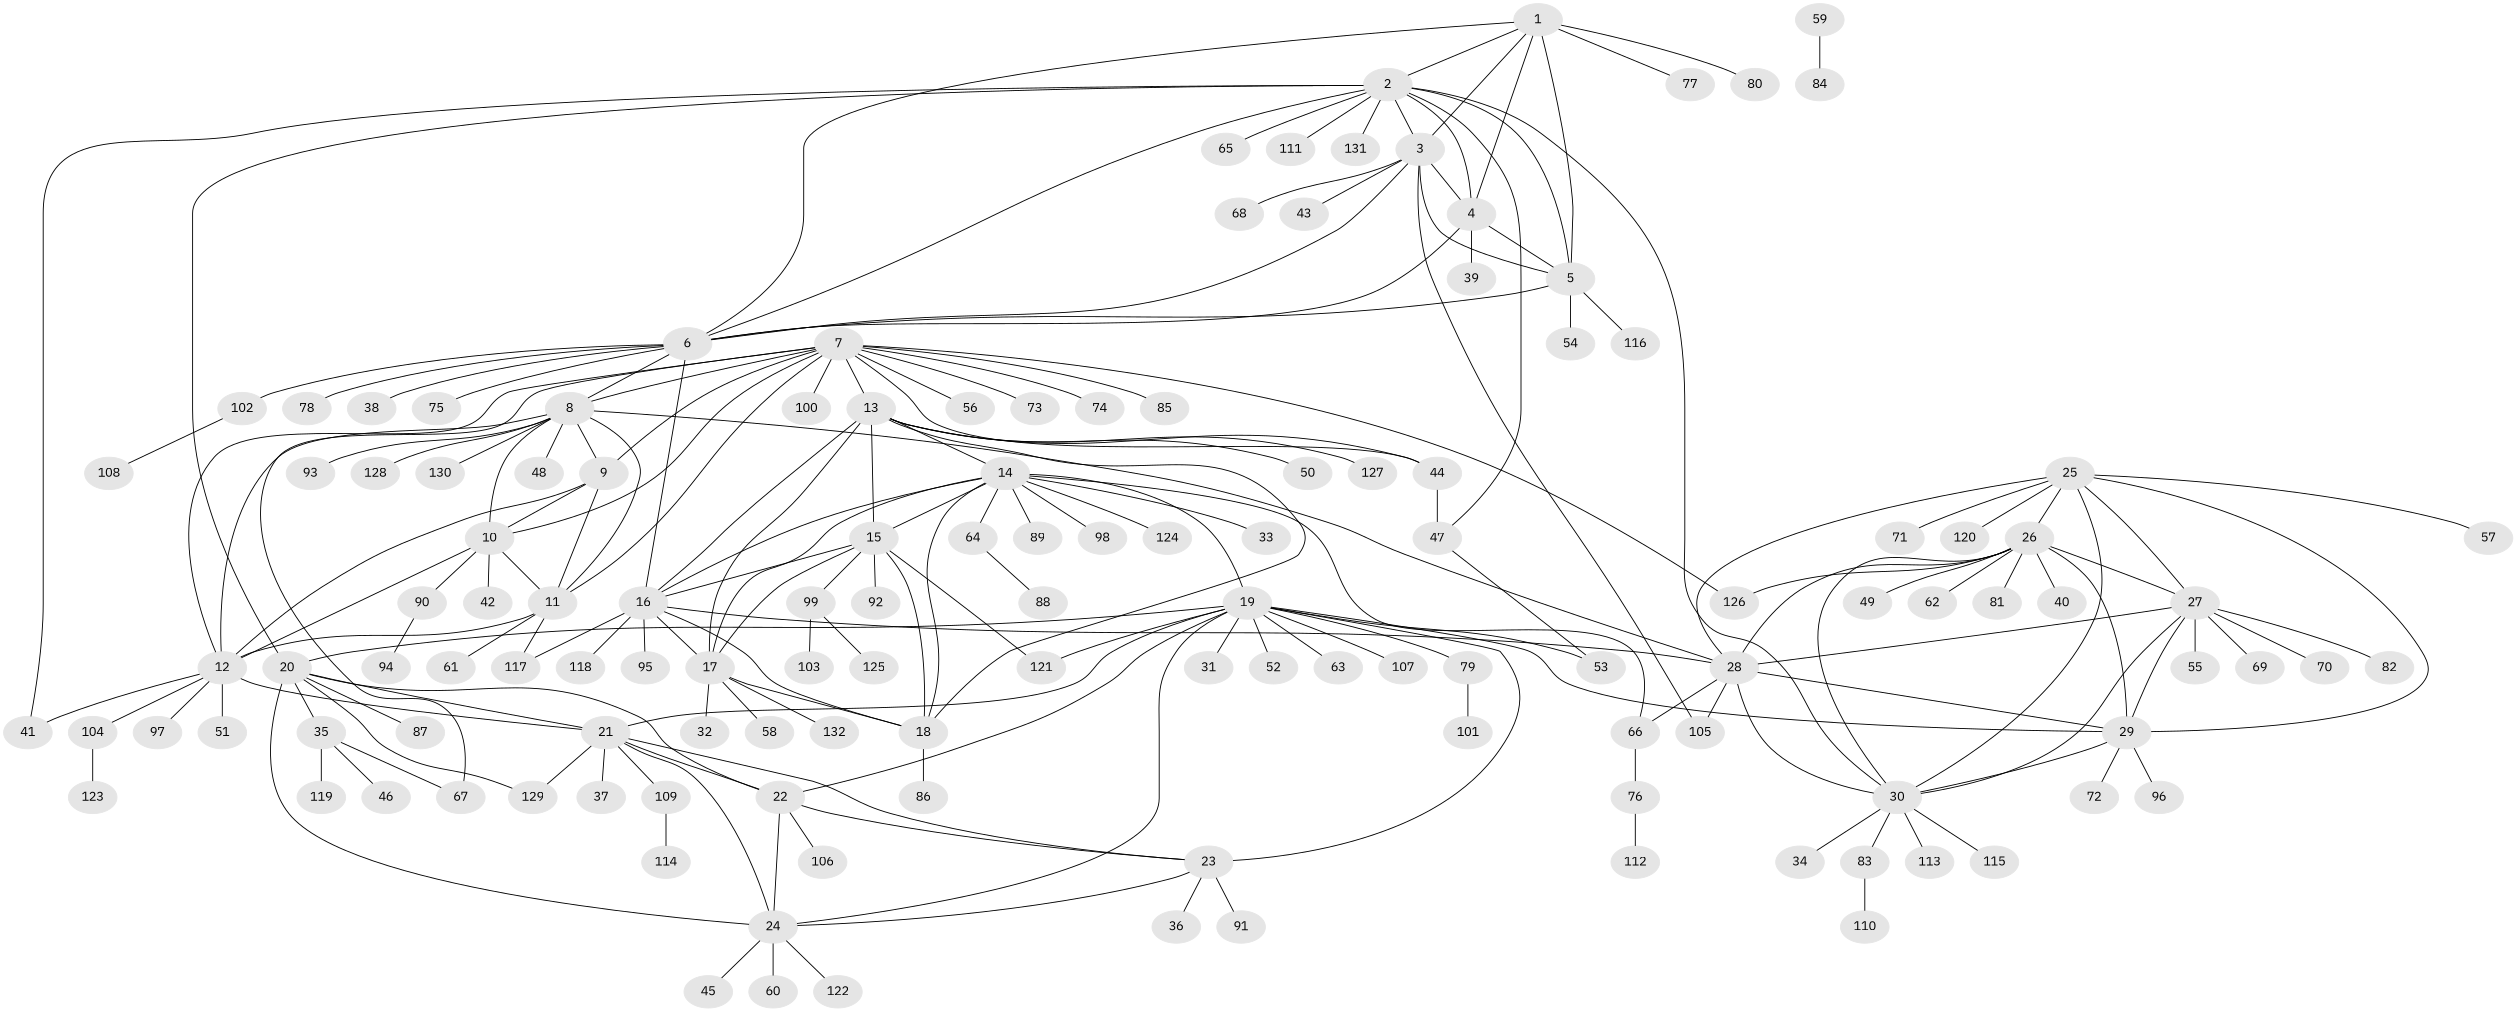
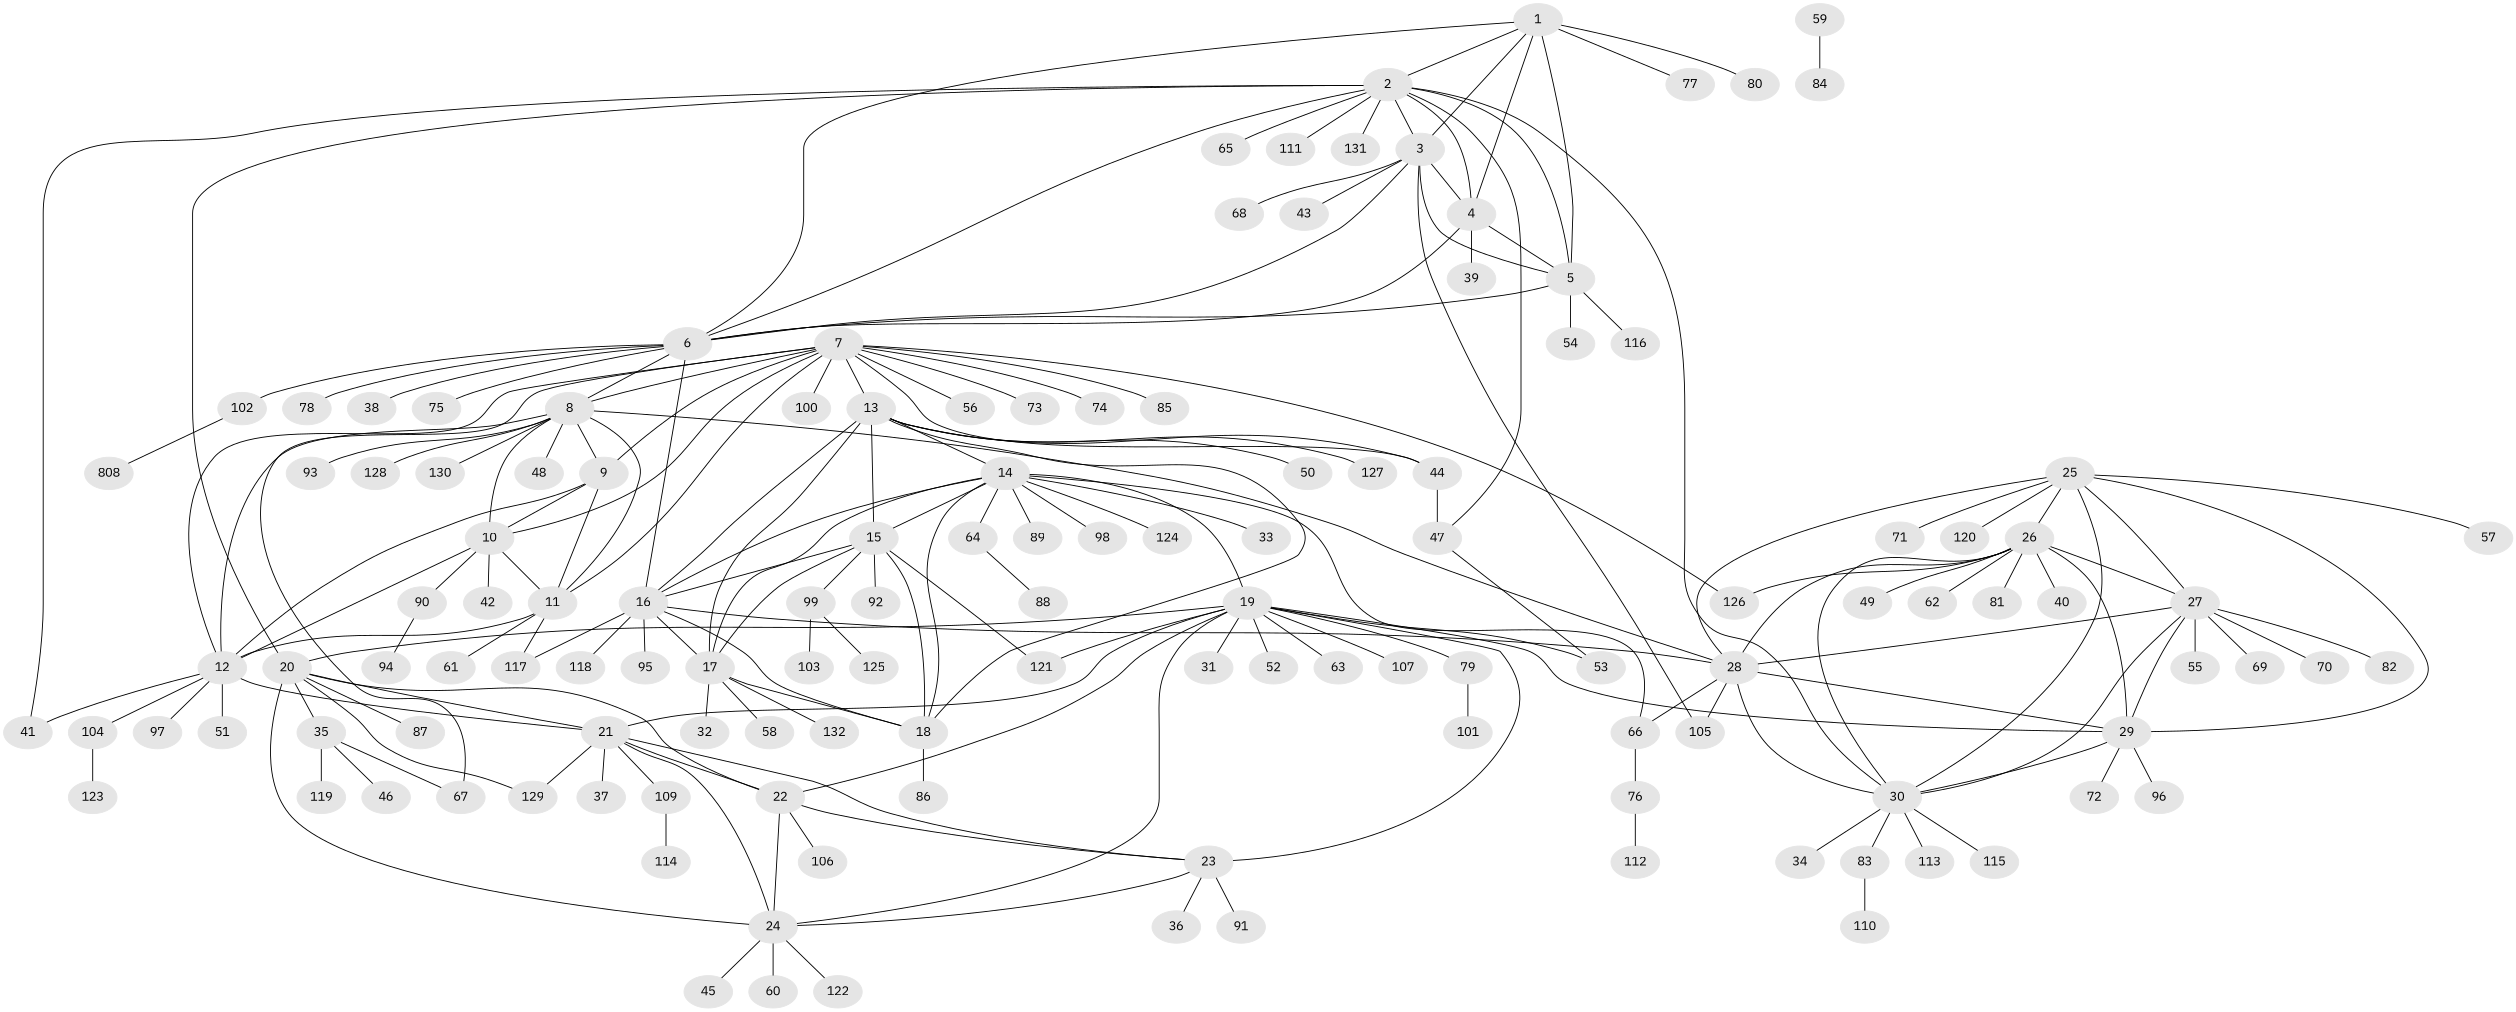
(109, 473) -> (109, 473)
